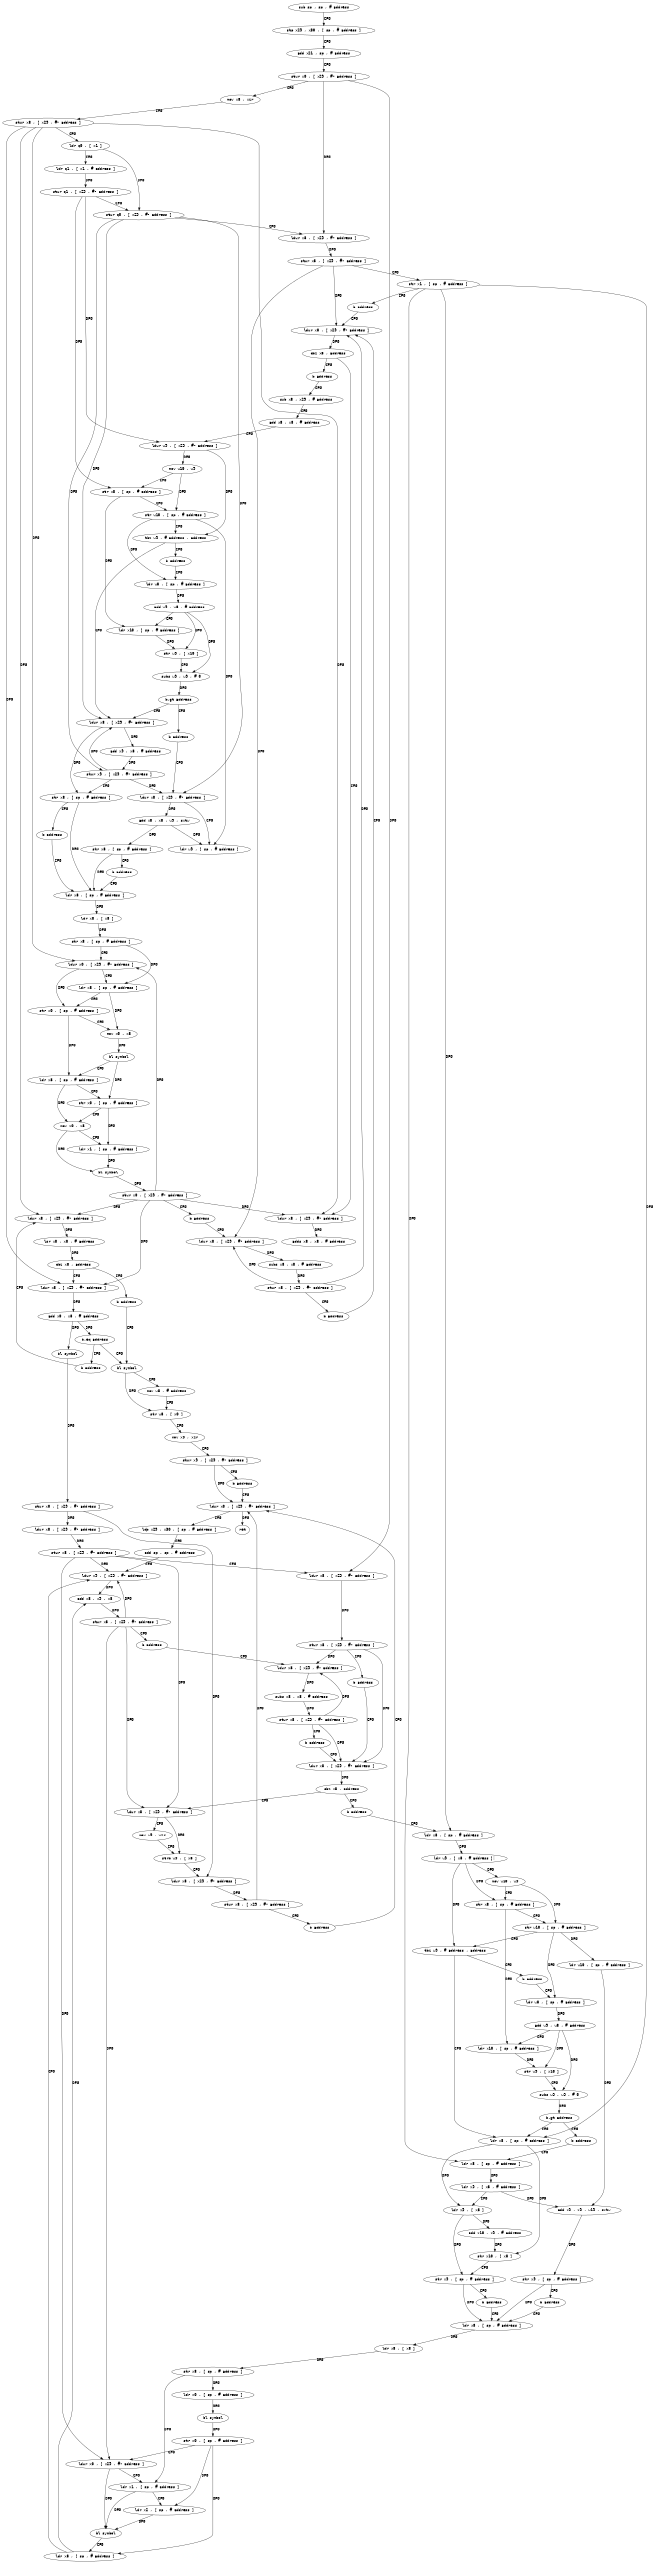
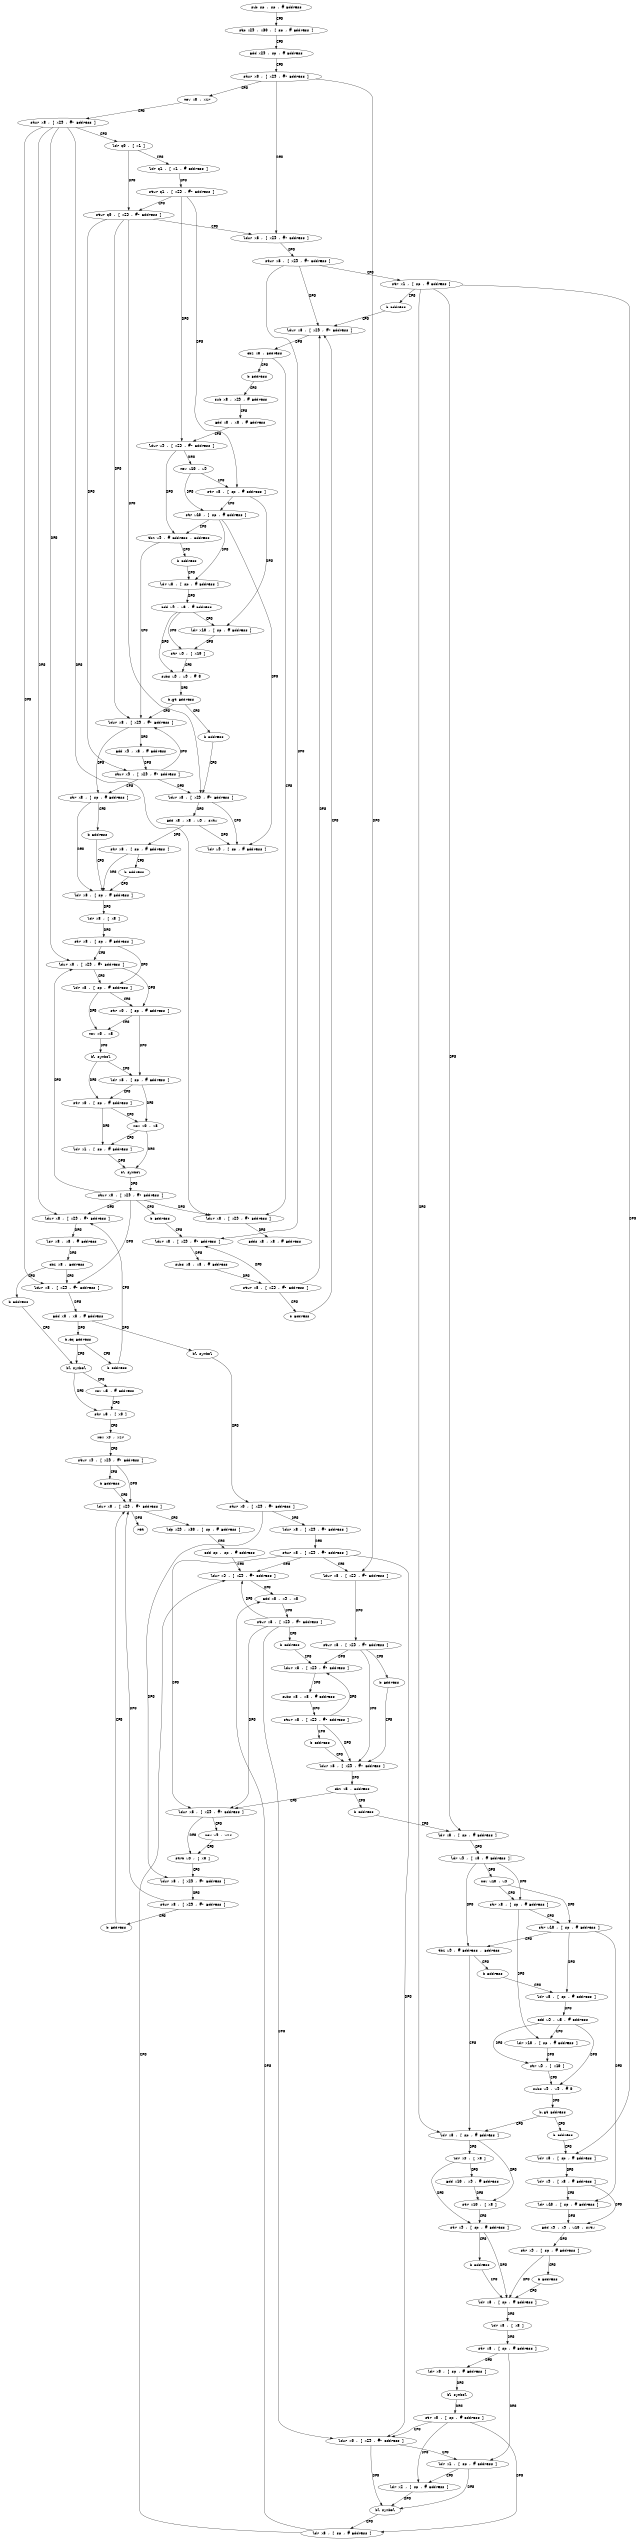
(324, 54) -> (276, 54)
(480, 2198) -> (567, 2192)
(584, 2210) -> (568, 2228)
